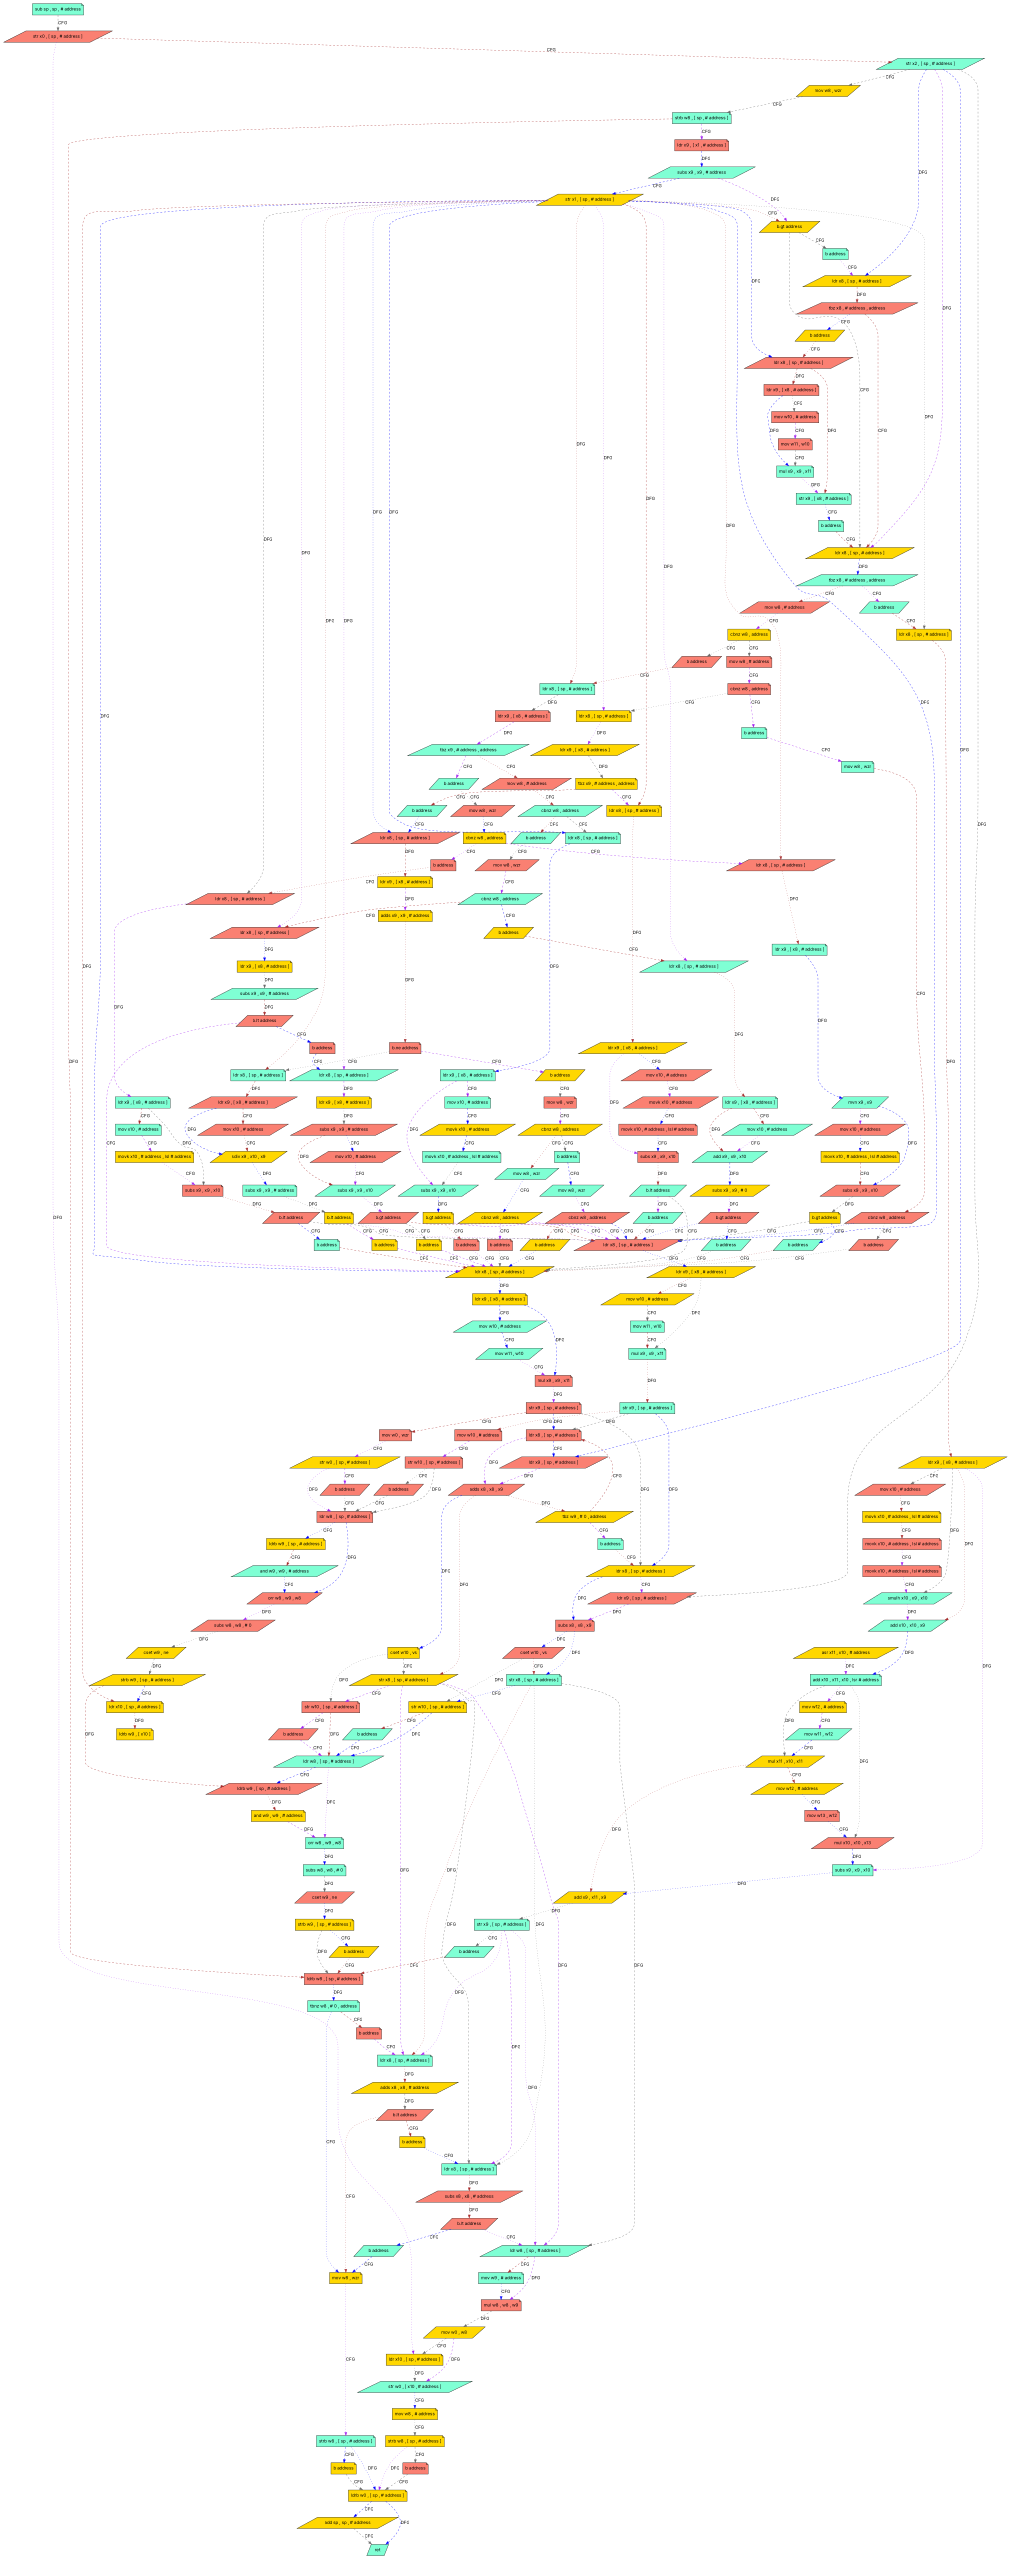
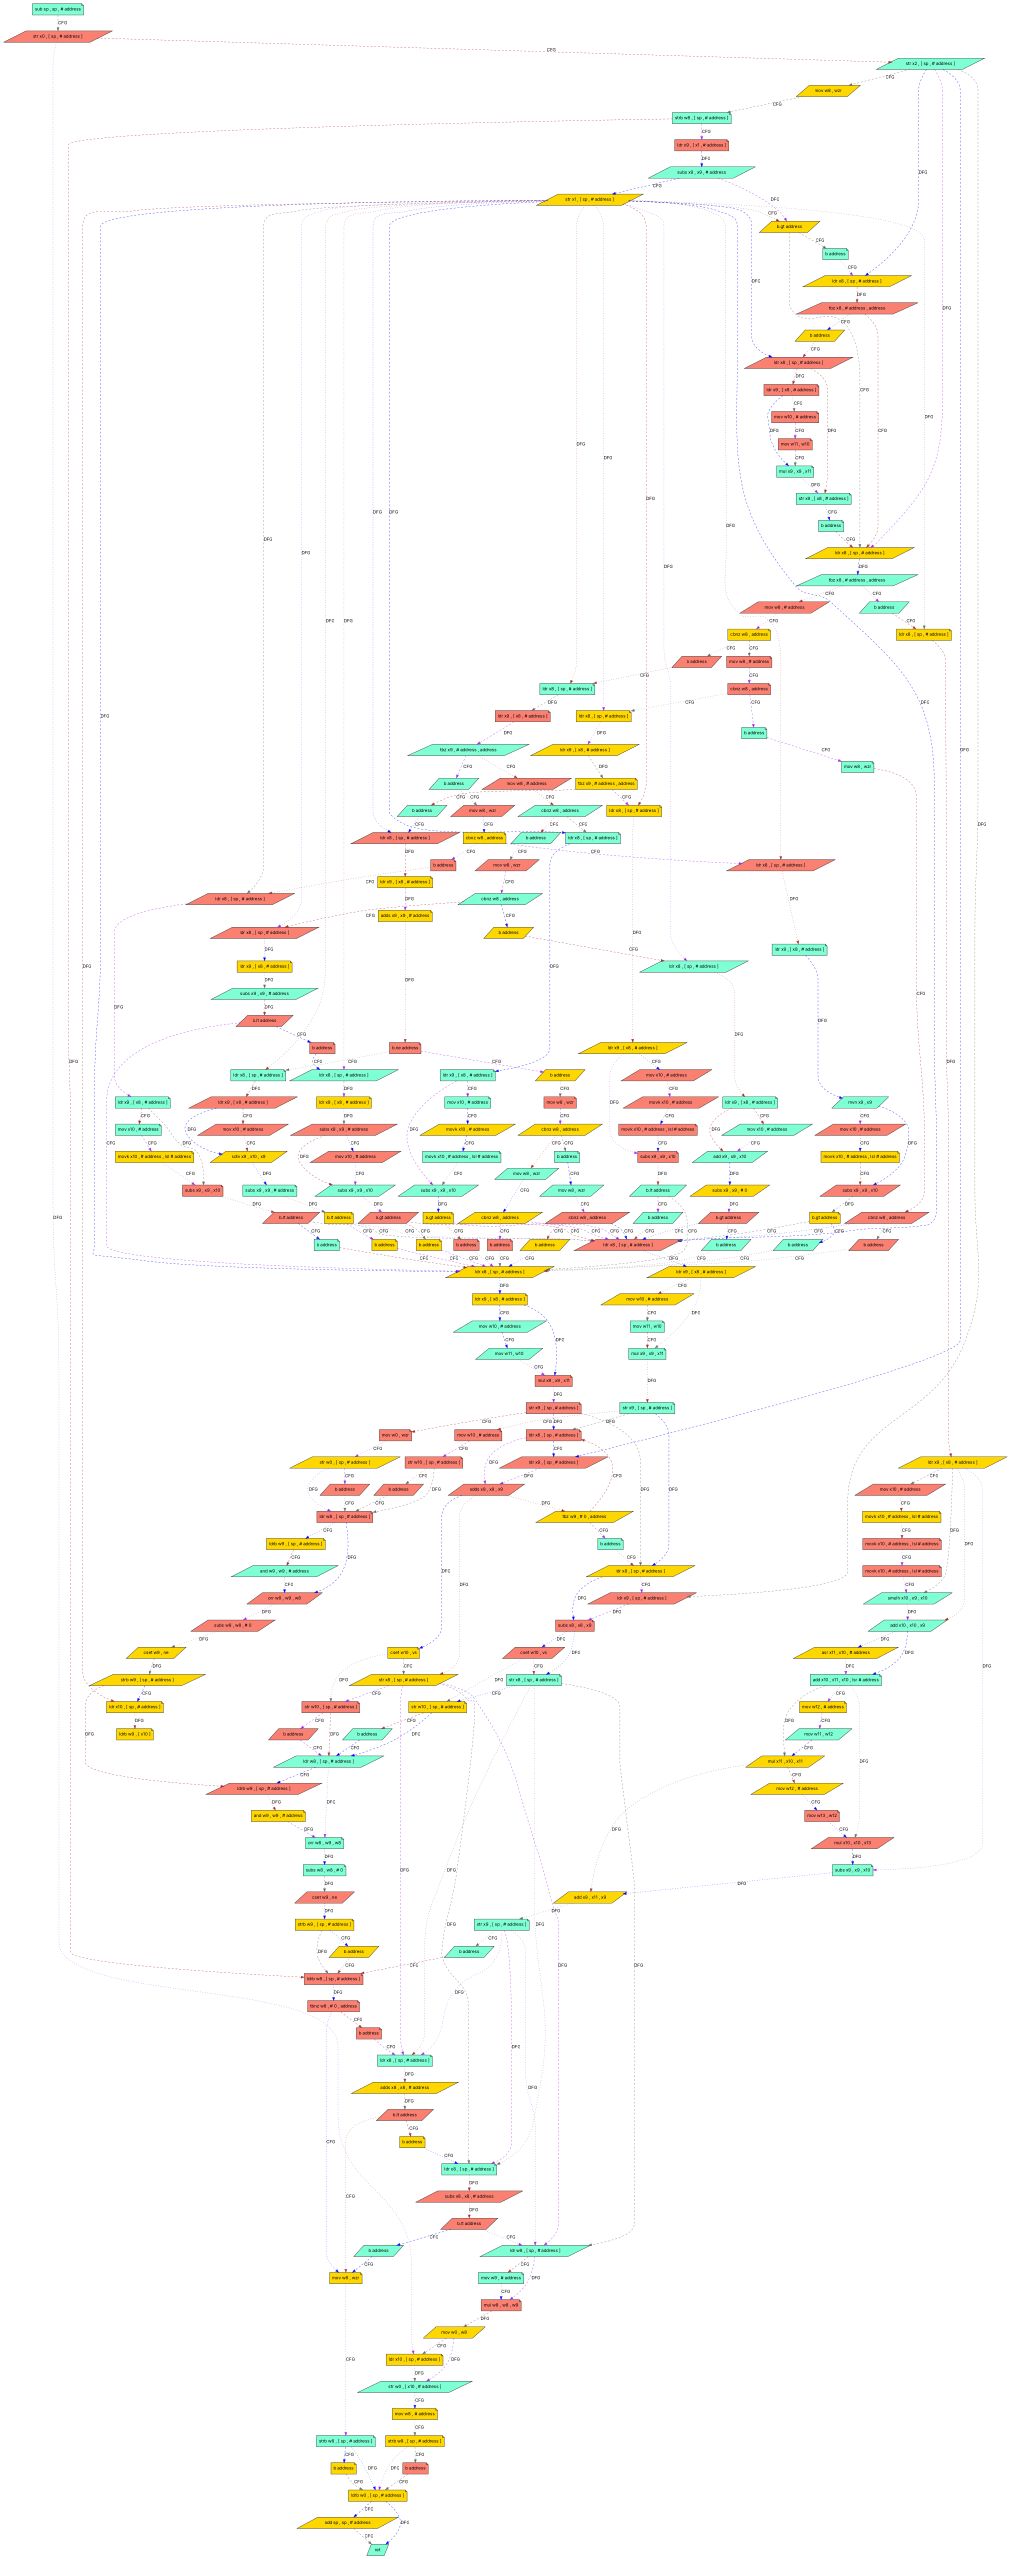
none -> (878, 1639)
(334, 2006) -> (334, 2006)
